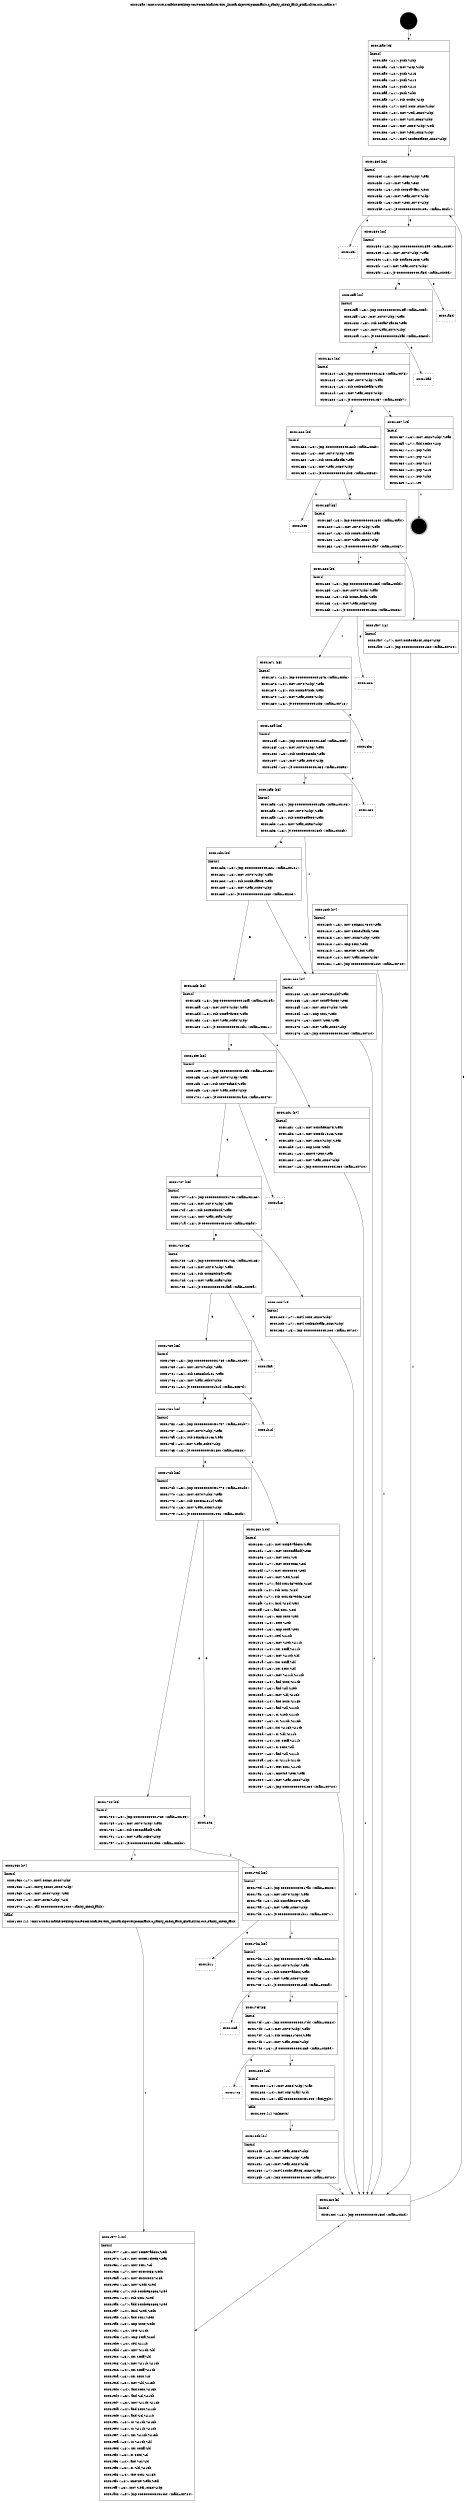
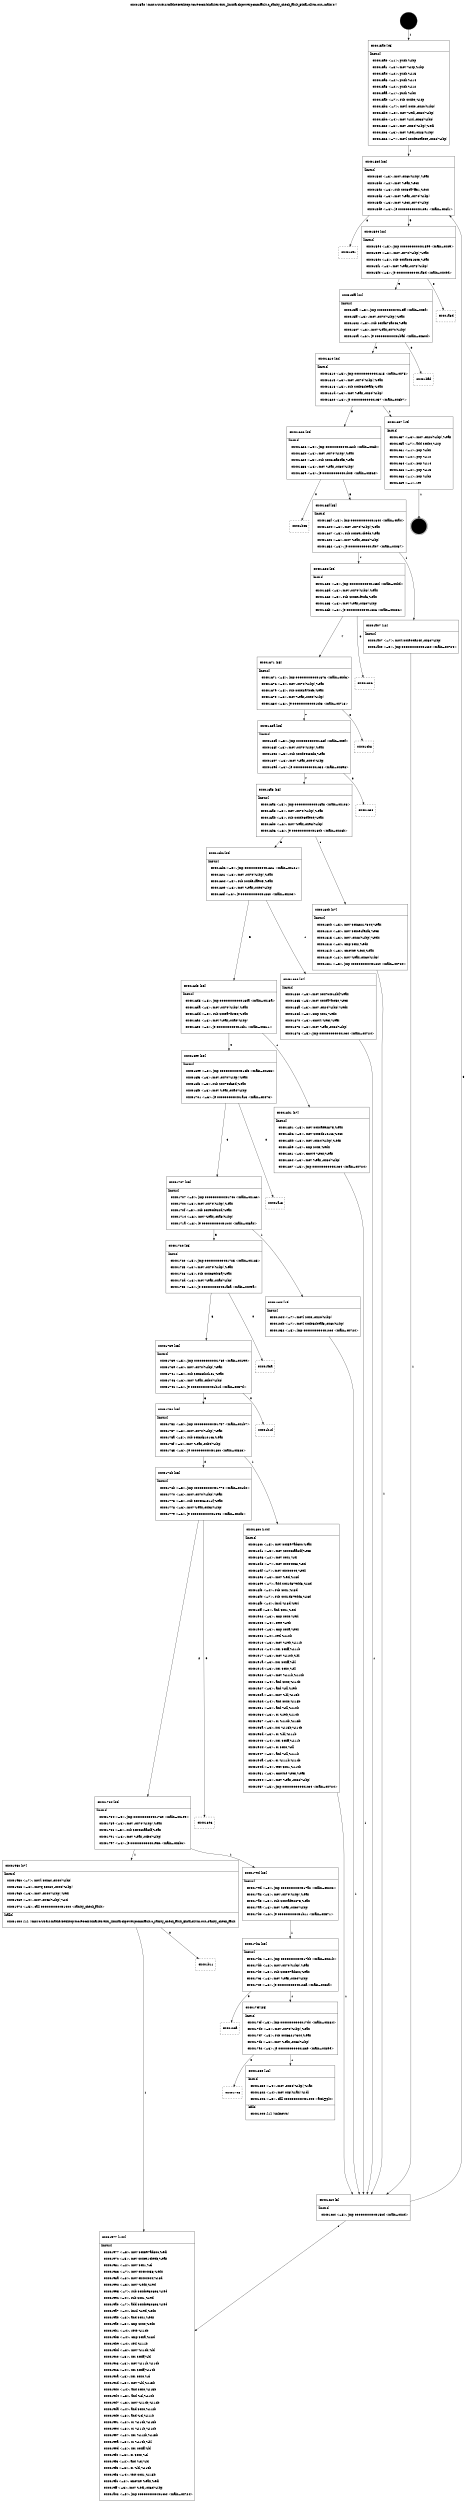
none -> (304, 714)
(307, 904) -> (330, 869)
(236, 1939) -> (179, 1942)
(290, 2157) -> none
